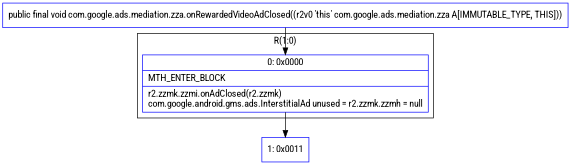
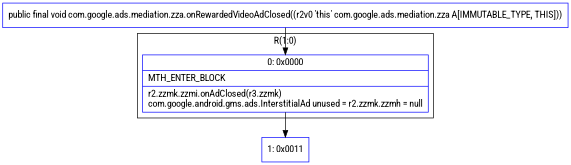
(215, 94) -> (215, 94)
